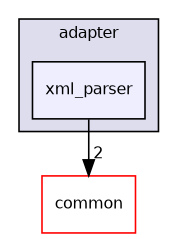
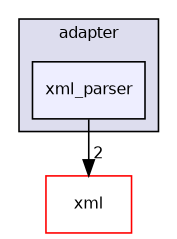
(89, 204) -> (89, 204)
